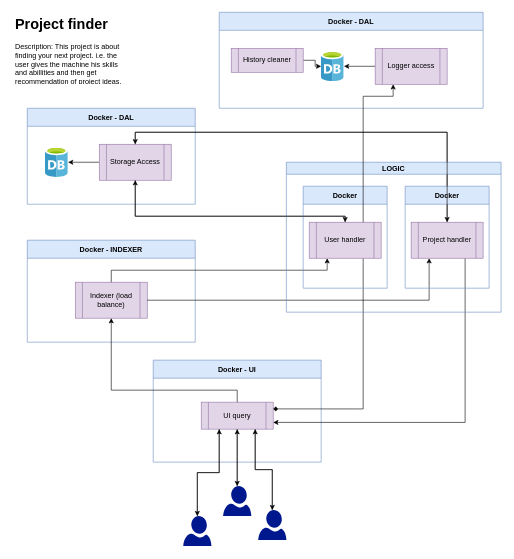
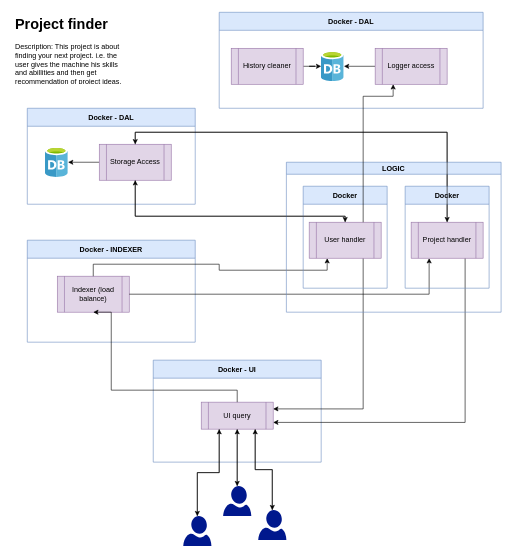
(267, 60) -> (267, 66)
(111, 300) -> (93, 294)
(279, 409) -> (278, 409)
